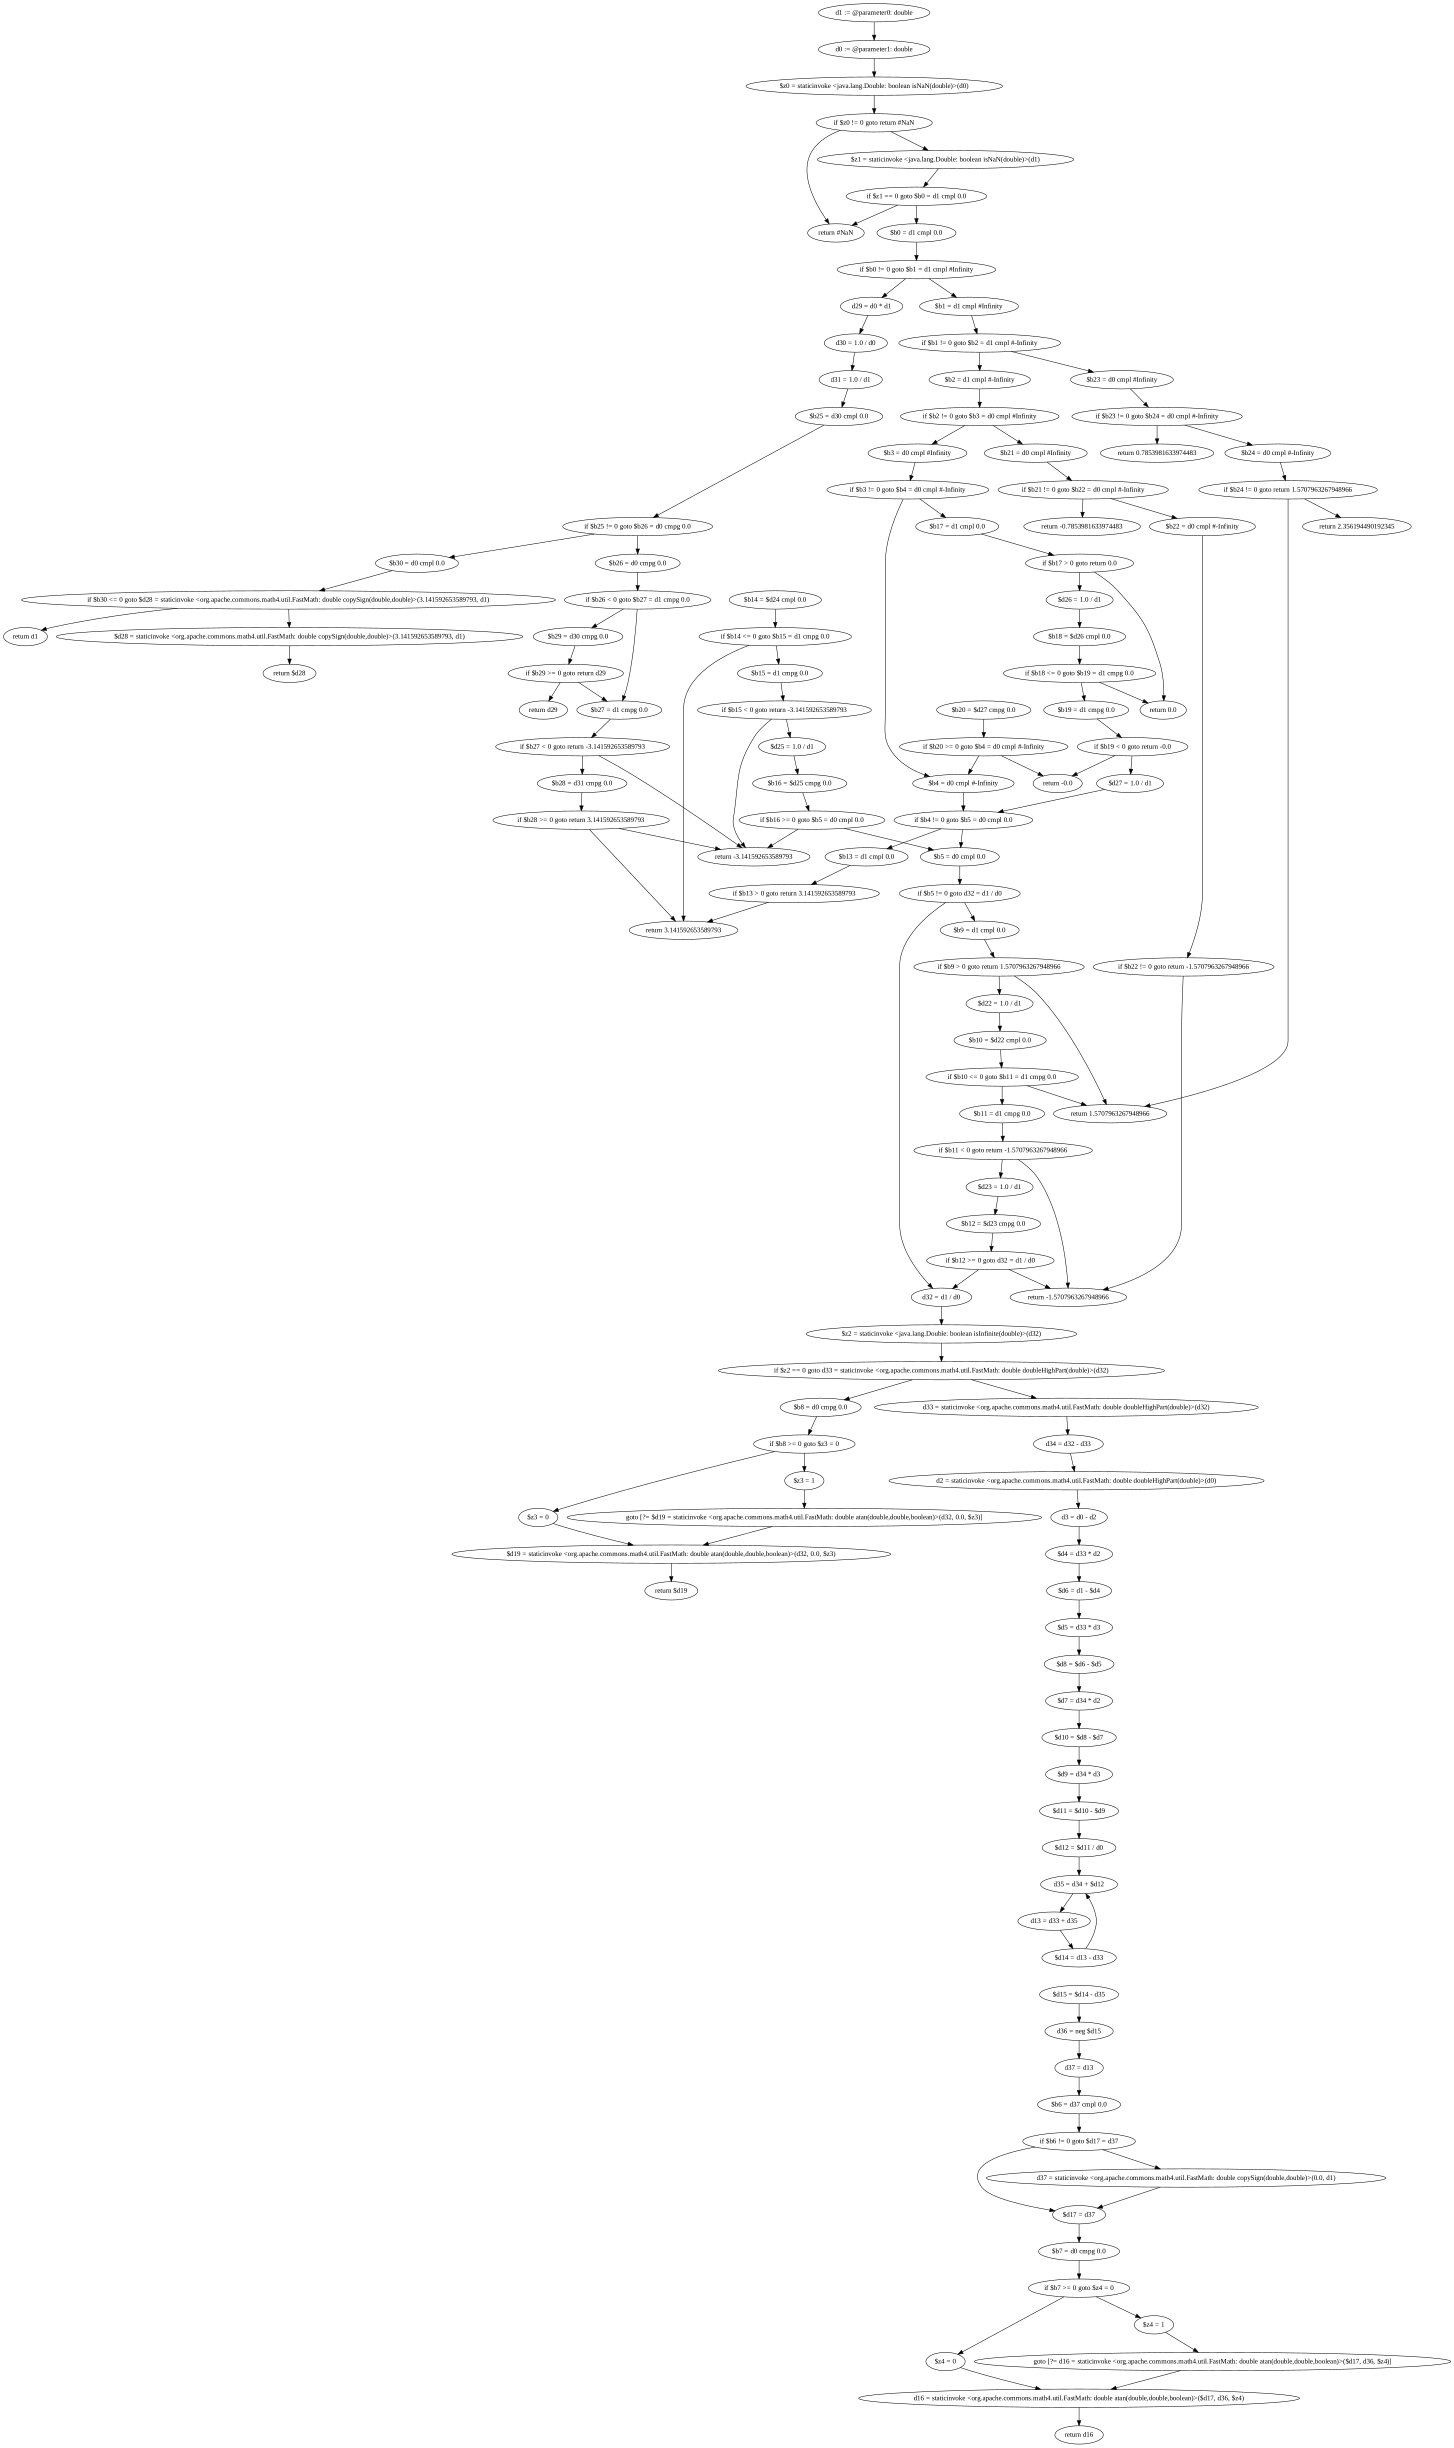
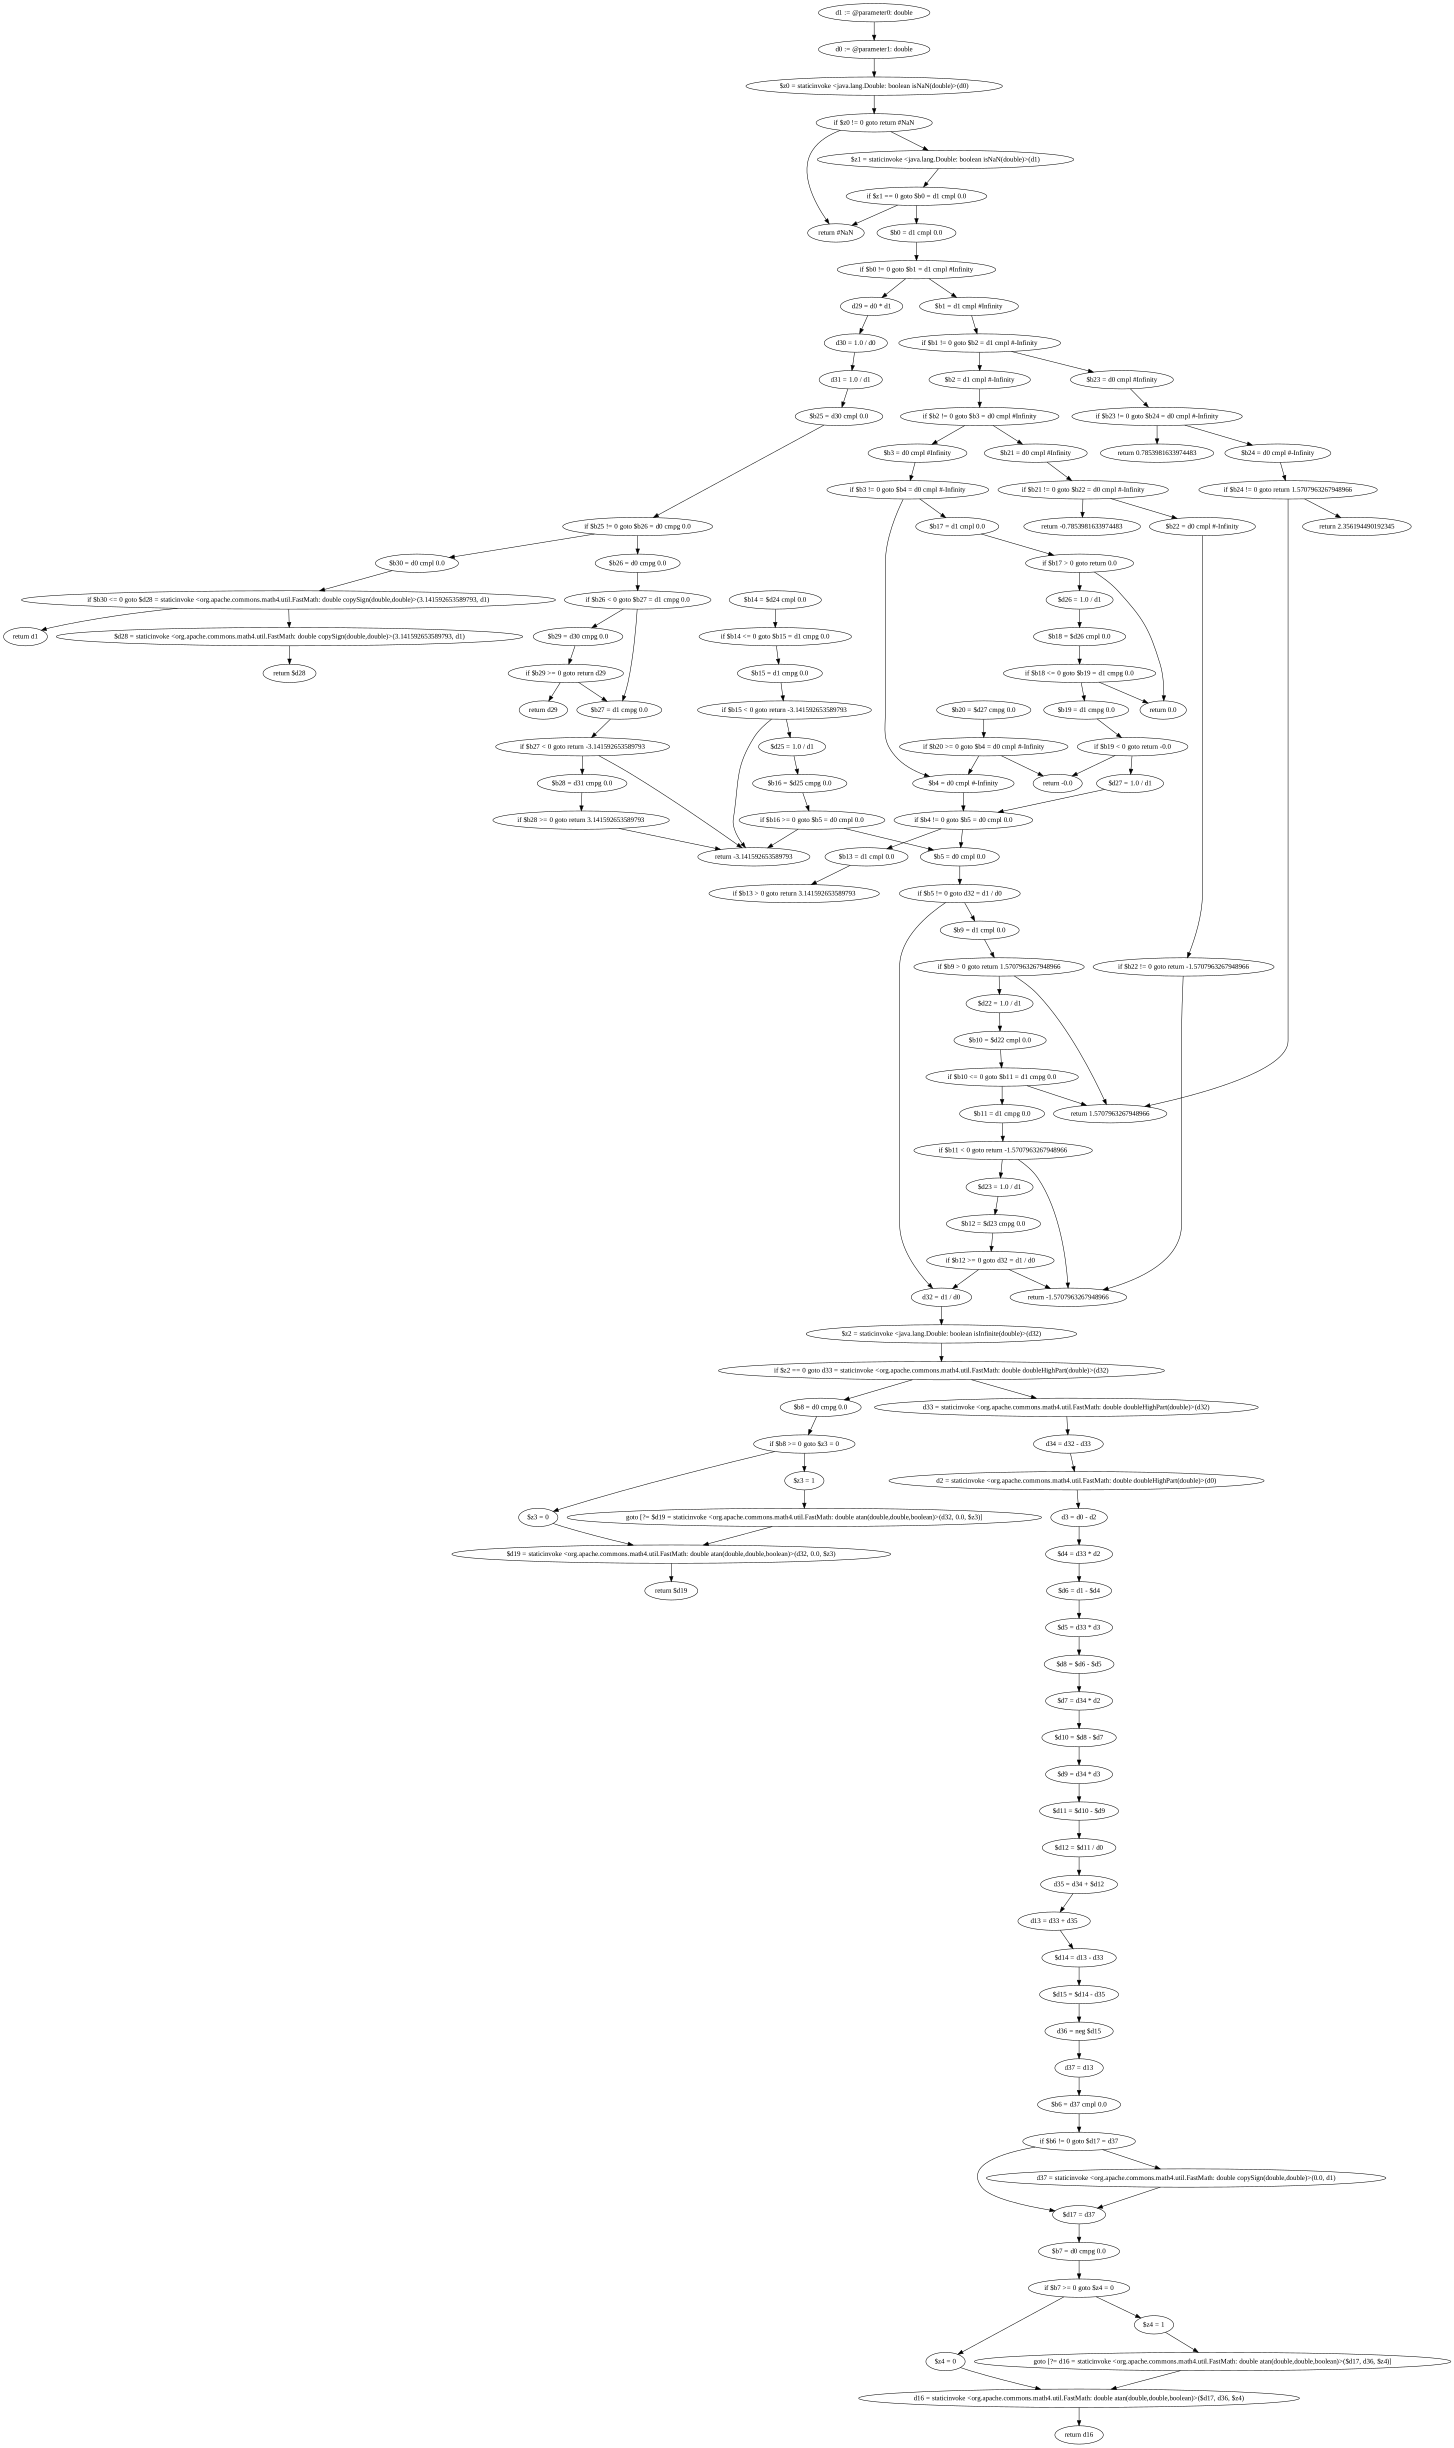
(684, 930) -> none
(1096, 1924) -> (1079, 1974)
